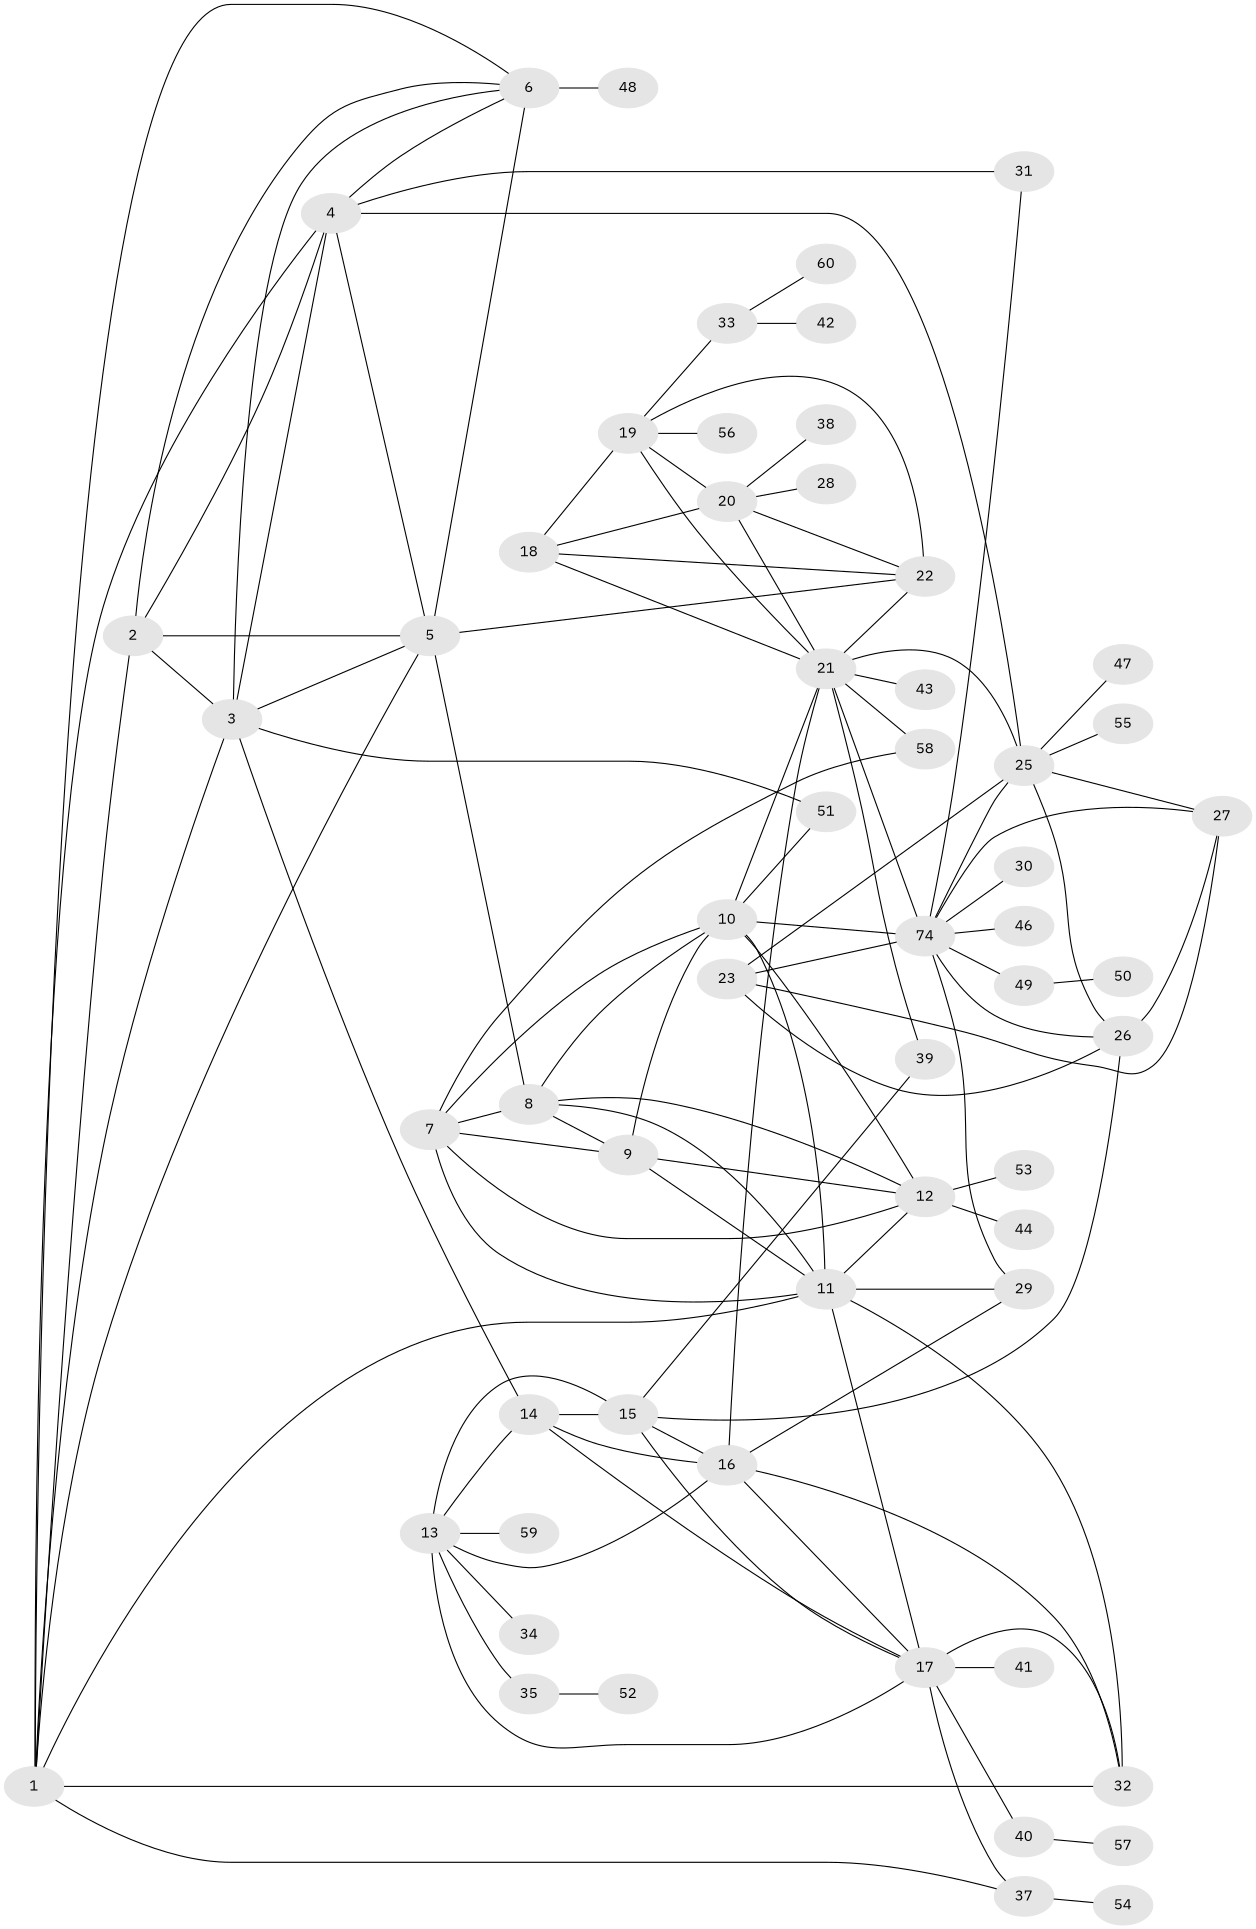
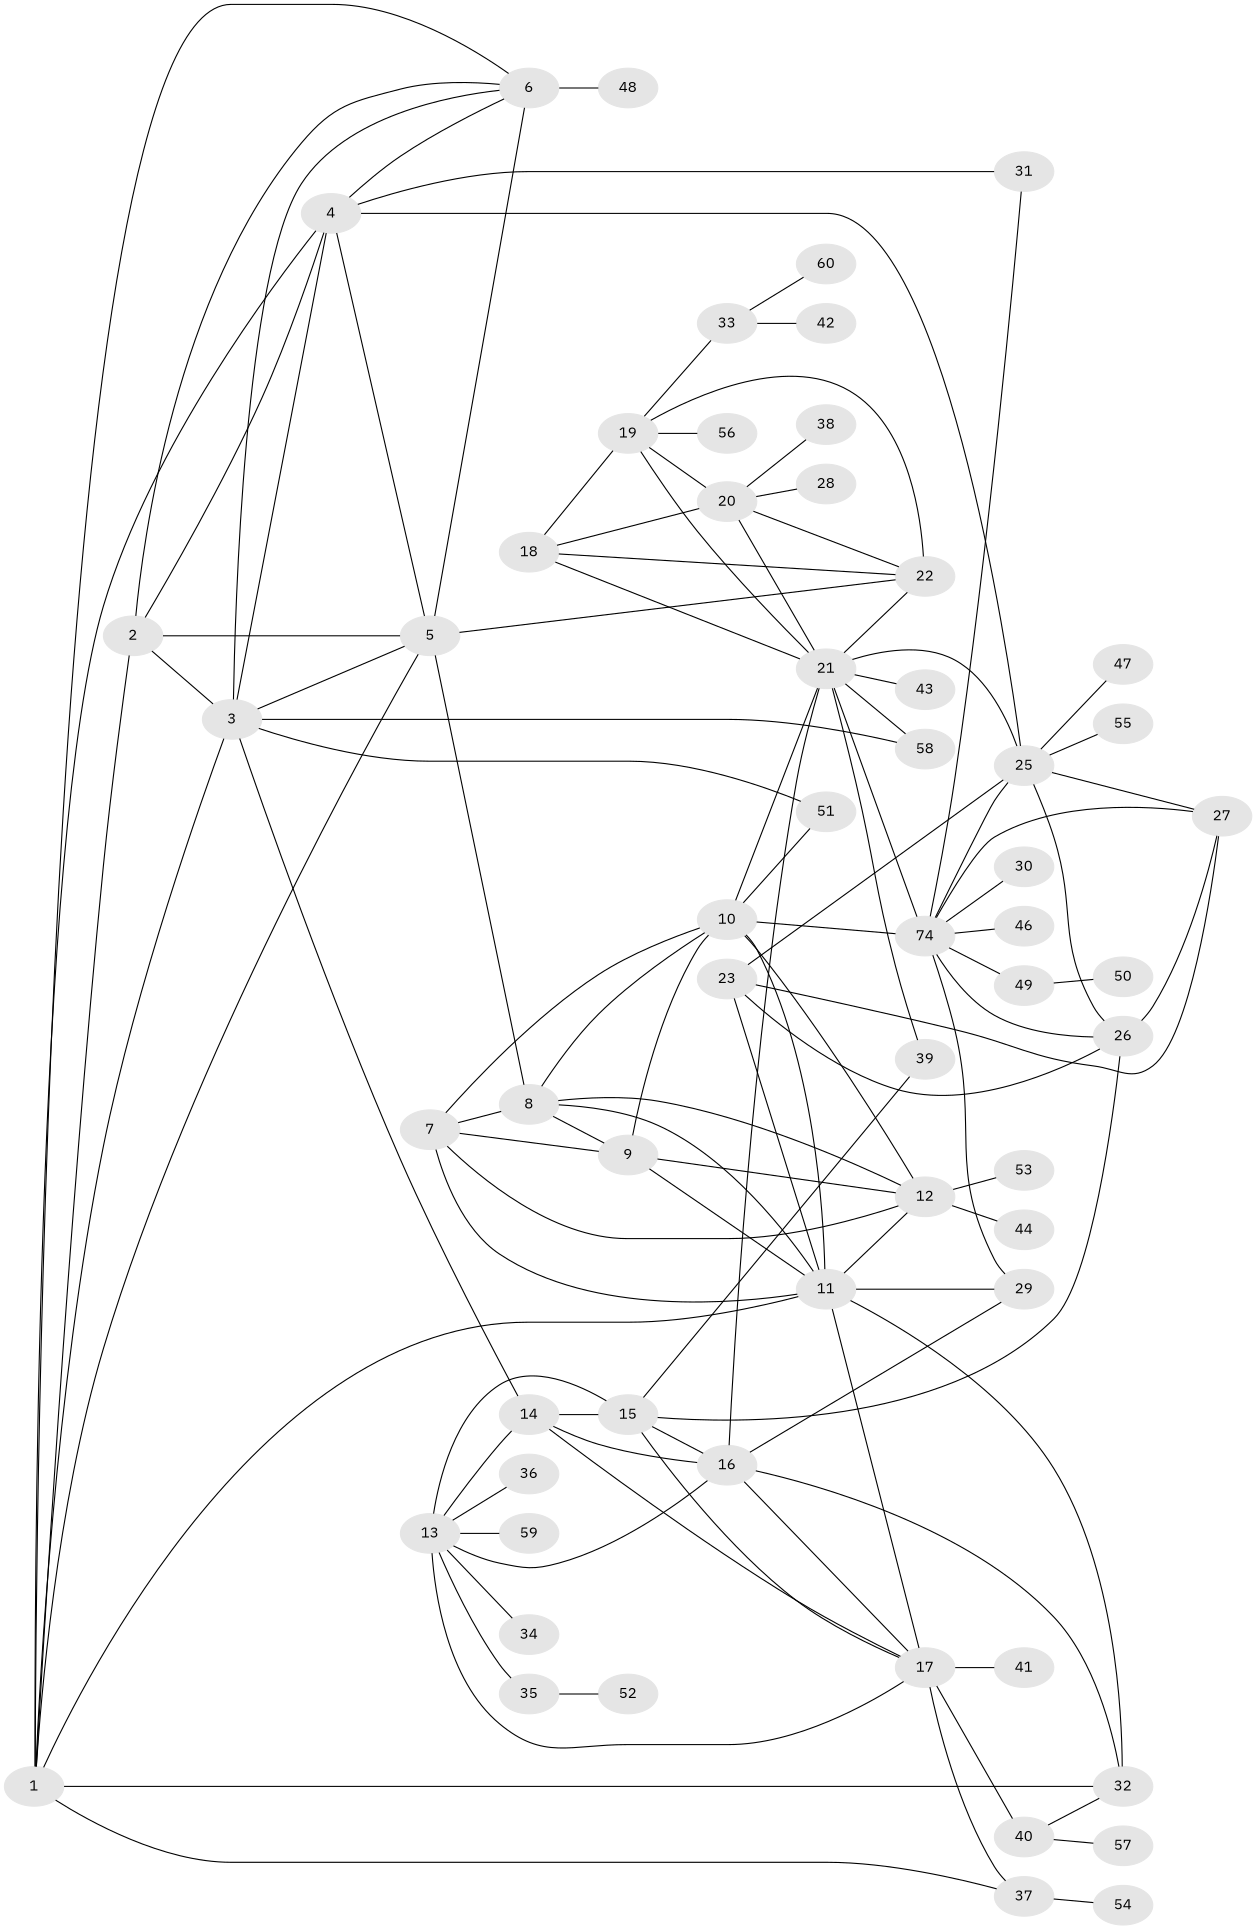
(630, 882) -> (580, 719)
(826, 958) -> (772, 1121)
none -> (529, 1474)
(1067, 1649) -> (1074, 1812)
